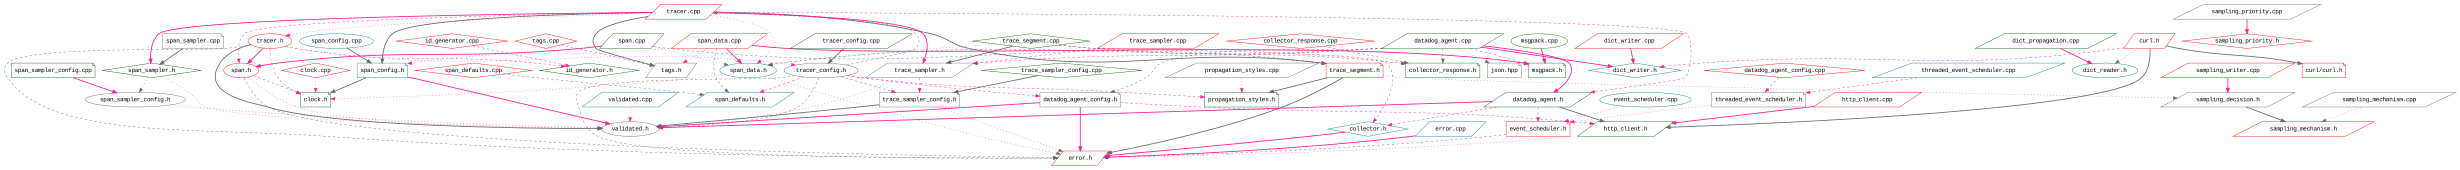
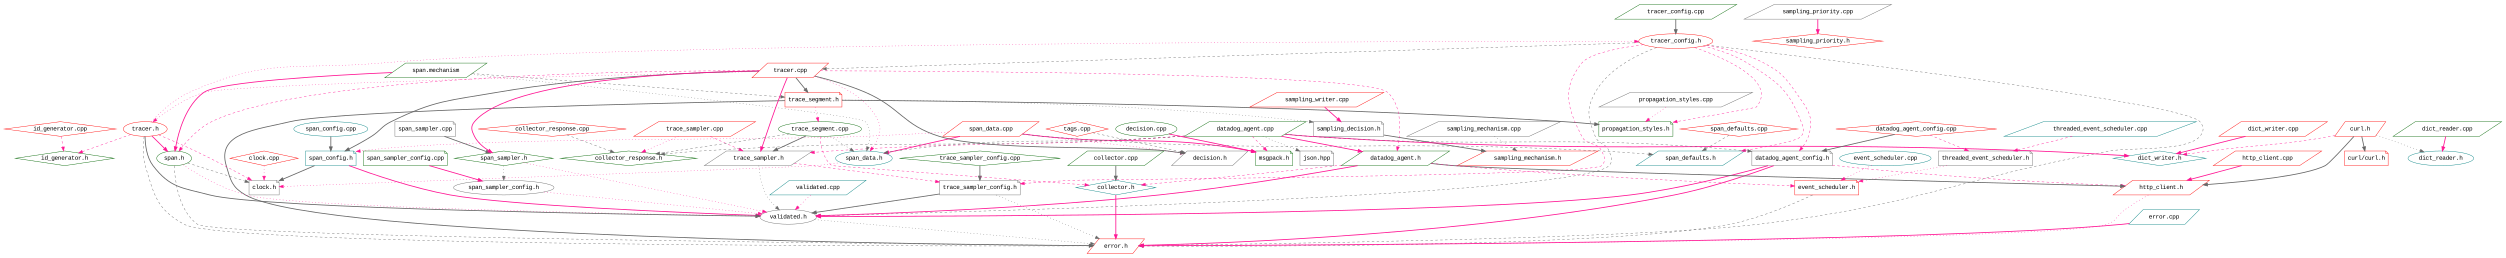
(632, 41) -> (436, 70)
(1031, 41) -> (820, 129)
(1539, 41) -> (1146, 129)
(2046, 41) -> (2447, 129)
(1191, 53) -> (816, 110)
(241, 70) -> (174, 158)
(671, 70) -> (1210, 158)
(821, 70) -> (1676, 41)
(1443, 70) -> (629, 158)
(316, 100) -> (264, 188)
(2228, 100) -> (1349, 129)
(903, 116) -> (953, 232)
(1626, 129) -> (2161, 188)
none -> (1861, 142)
none -> (1116, 158)
